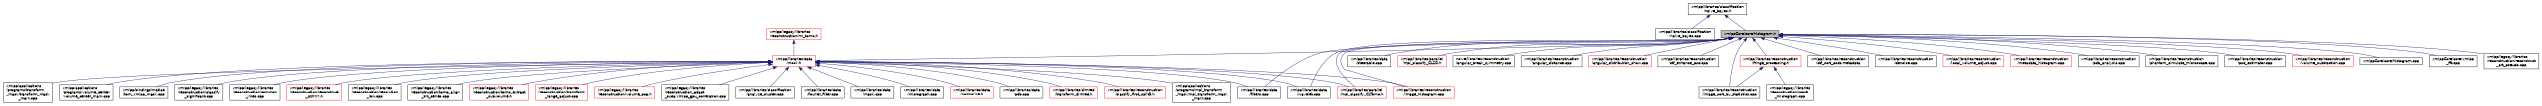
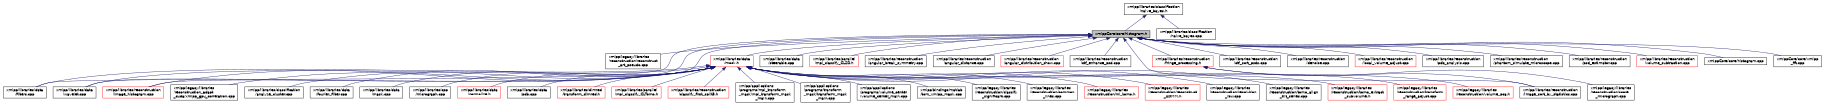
(1514, 42) -> none
(794, 50) -> (924, 75)
(1484, 61) -> (896, 61)
(1838, 61) -> (1250, 61)
(2041, 61) -> none
(922, 92) -> (430, 92)
